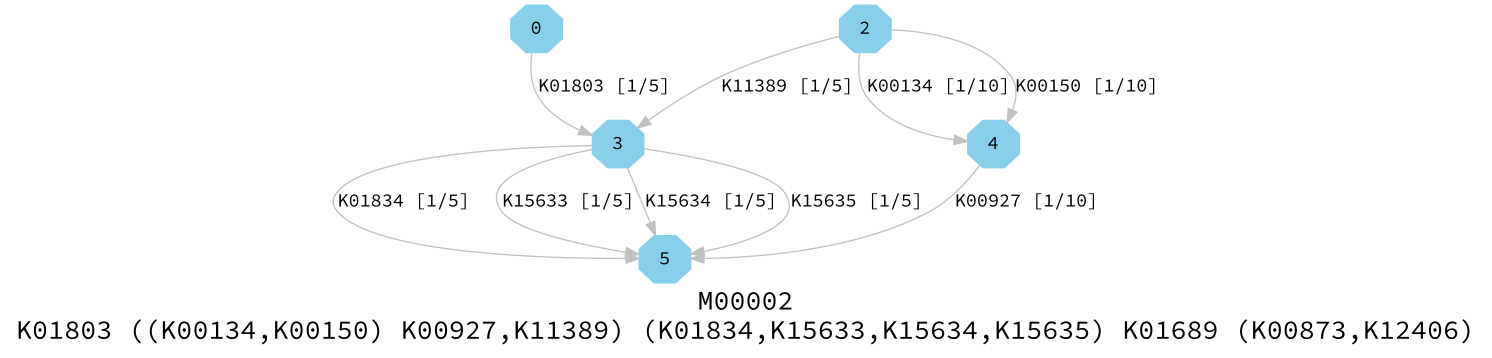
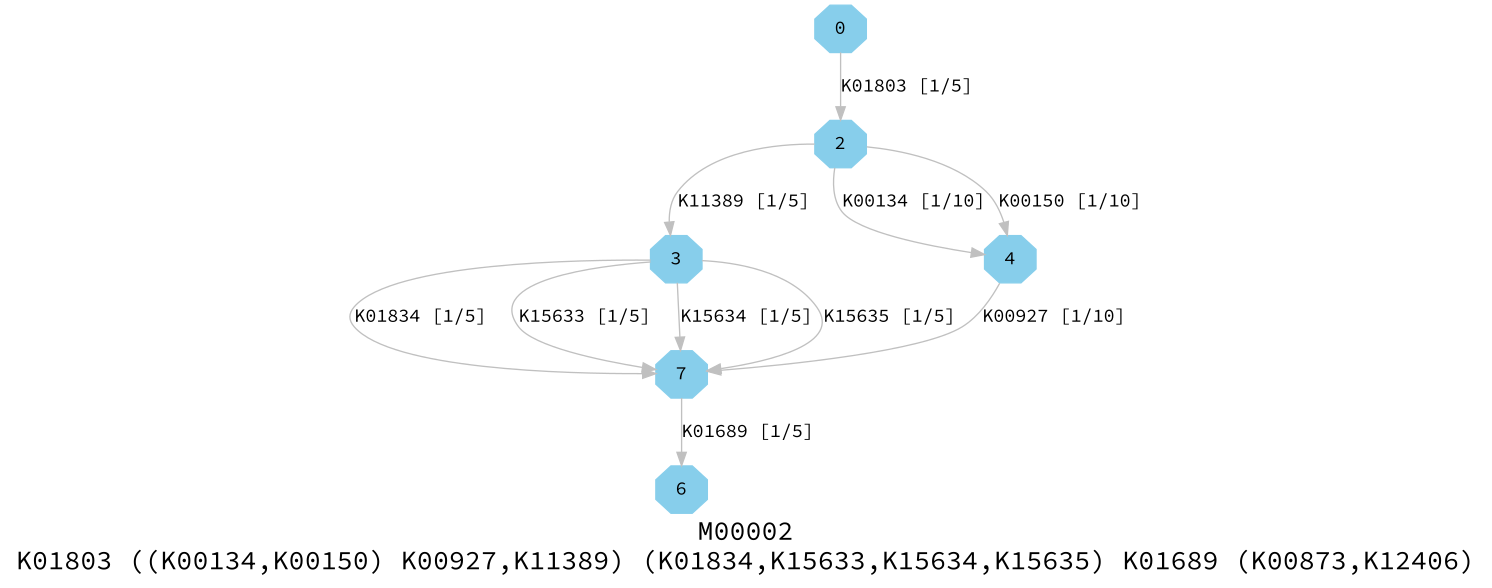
(541, 100) -> (841, 80)
(665, 259) -> (682, 374)
none -> (682, 490)
